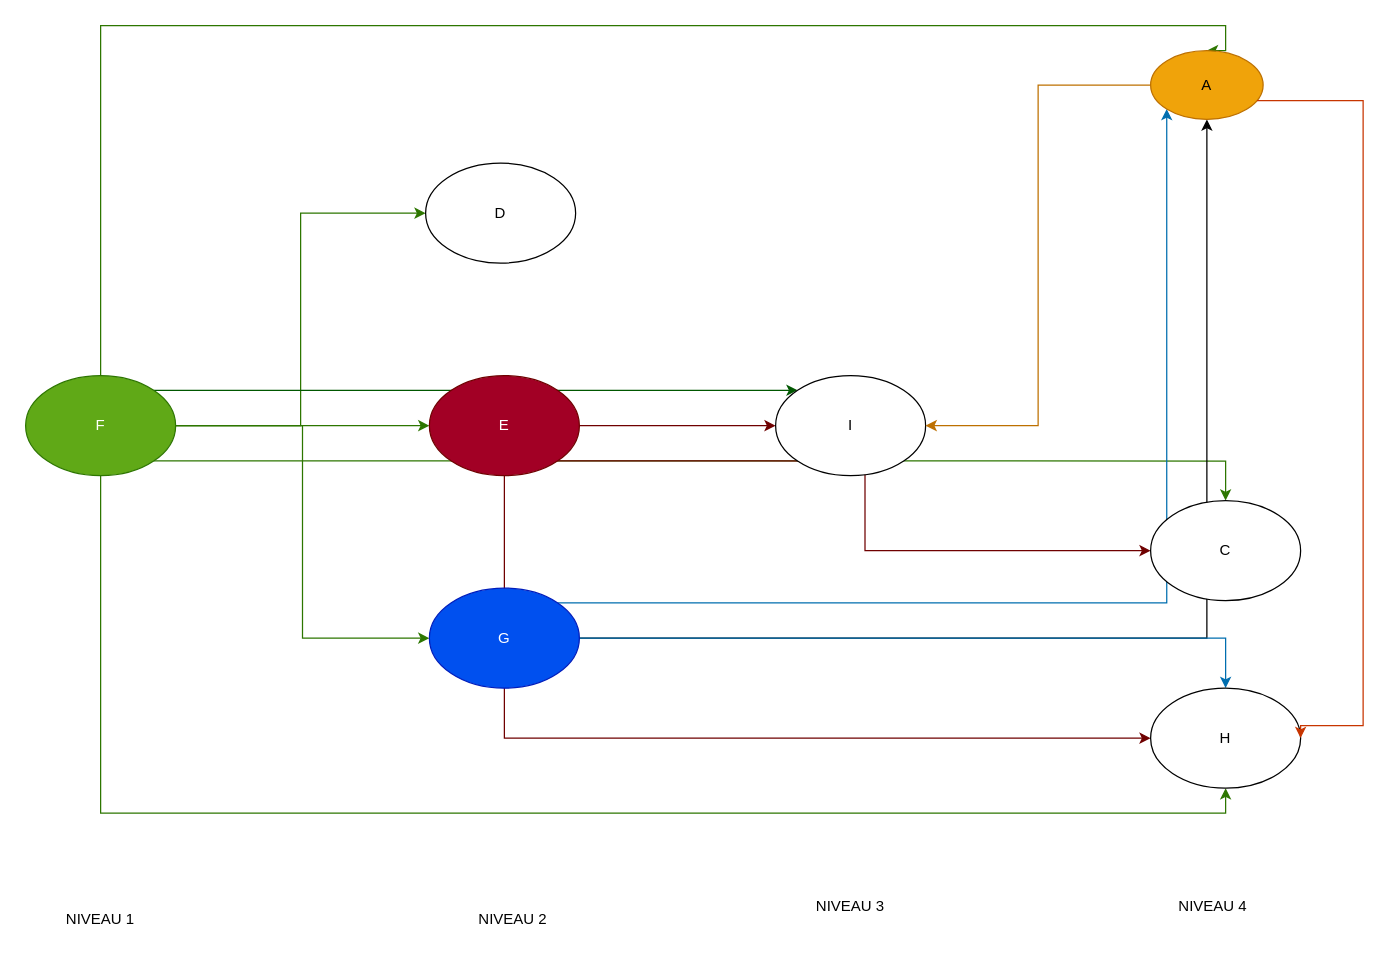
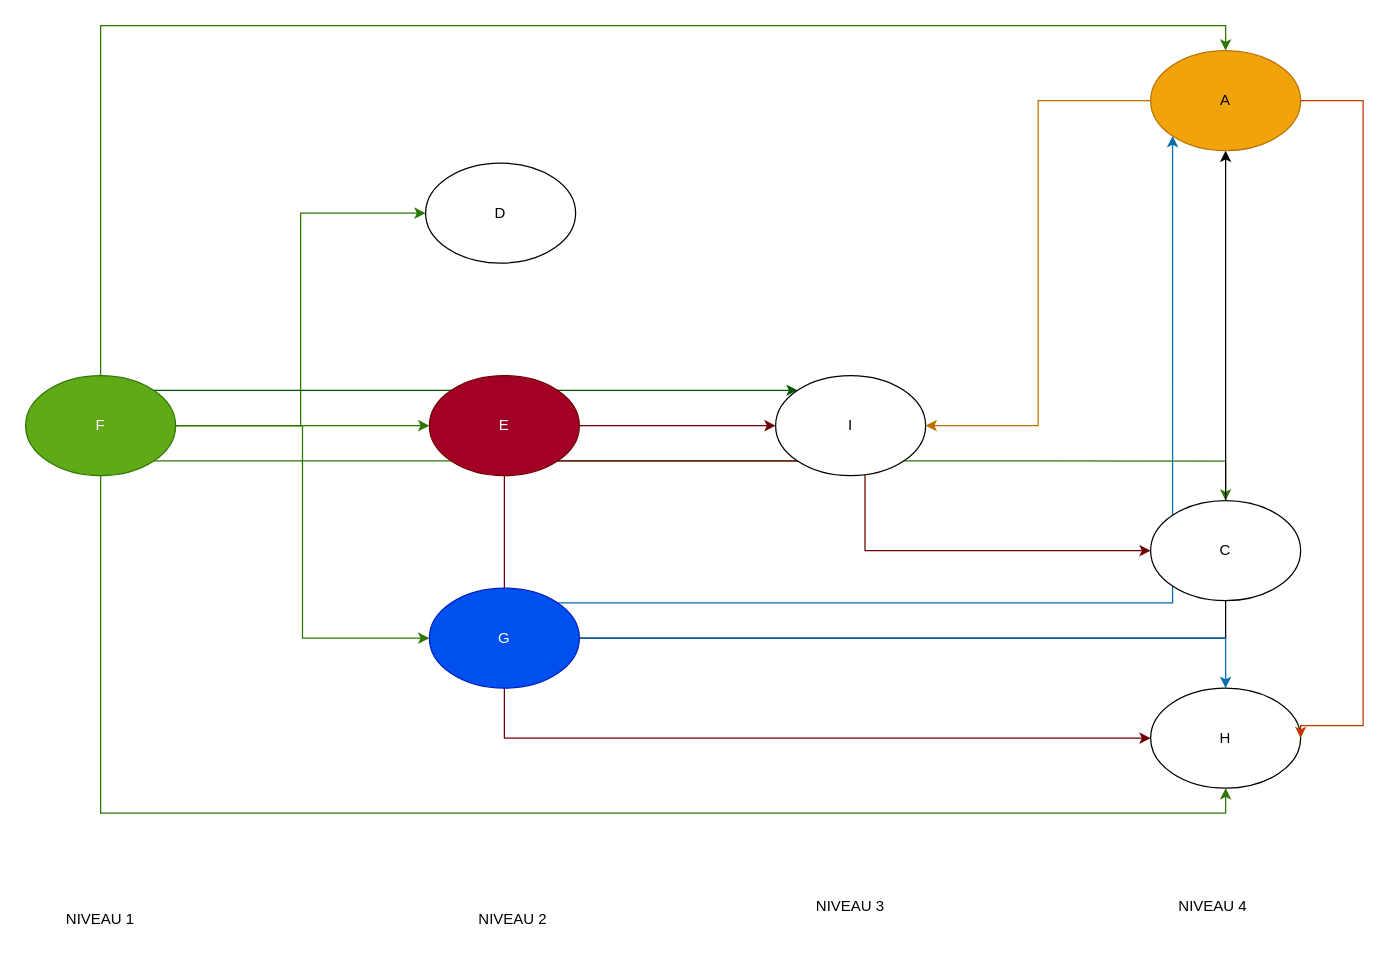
(1207, 85) -> (1226, 101)
